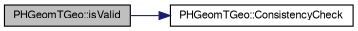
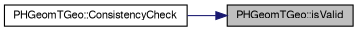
(145, 16) -> (202, 16)
